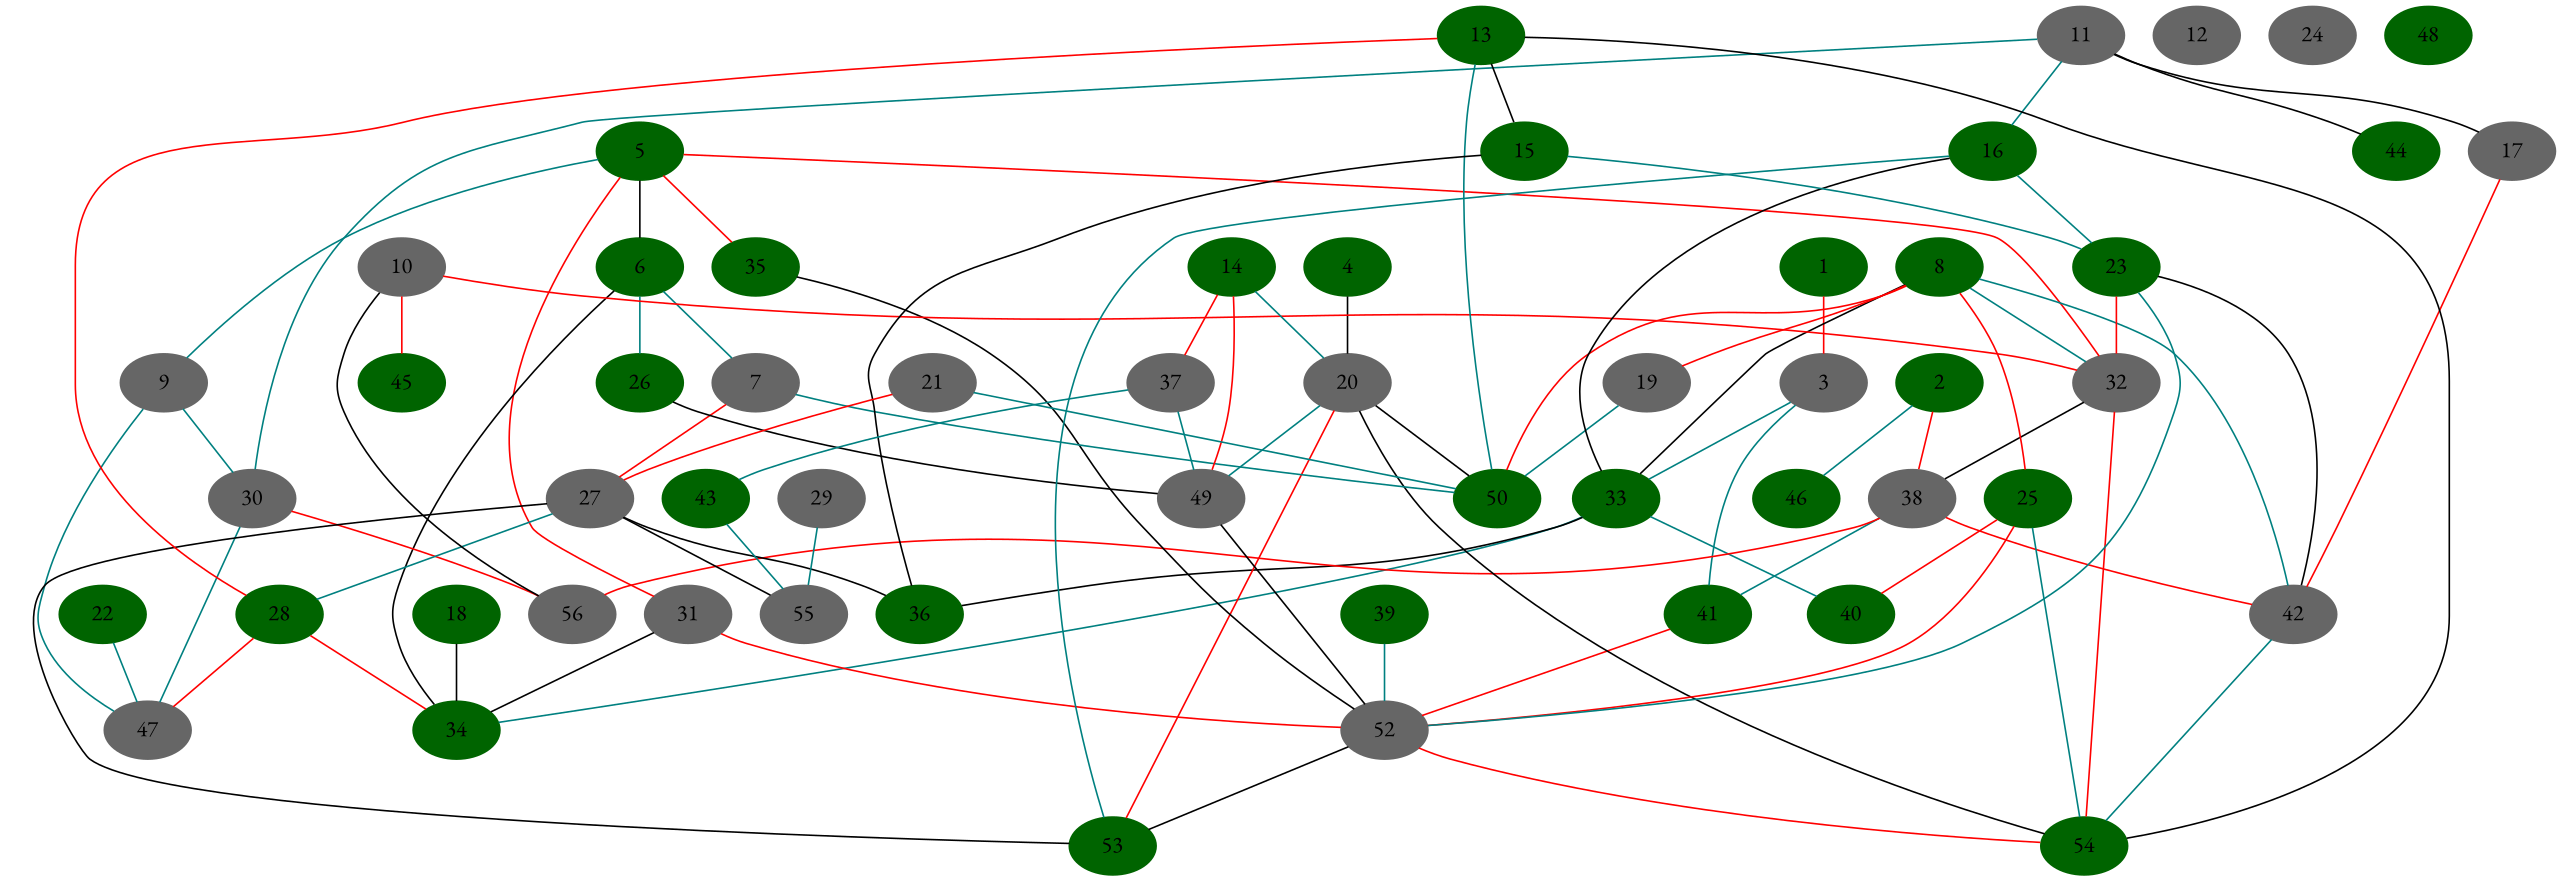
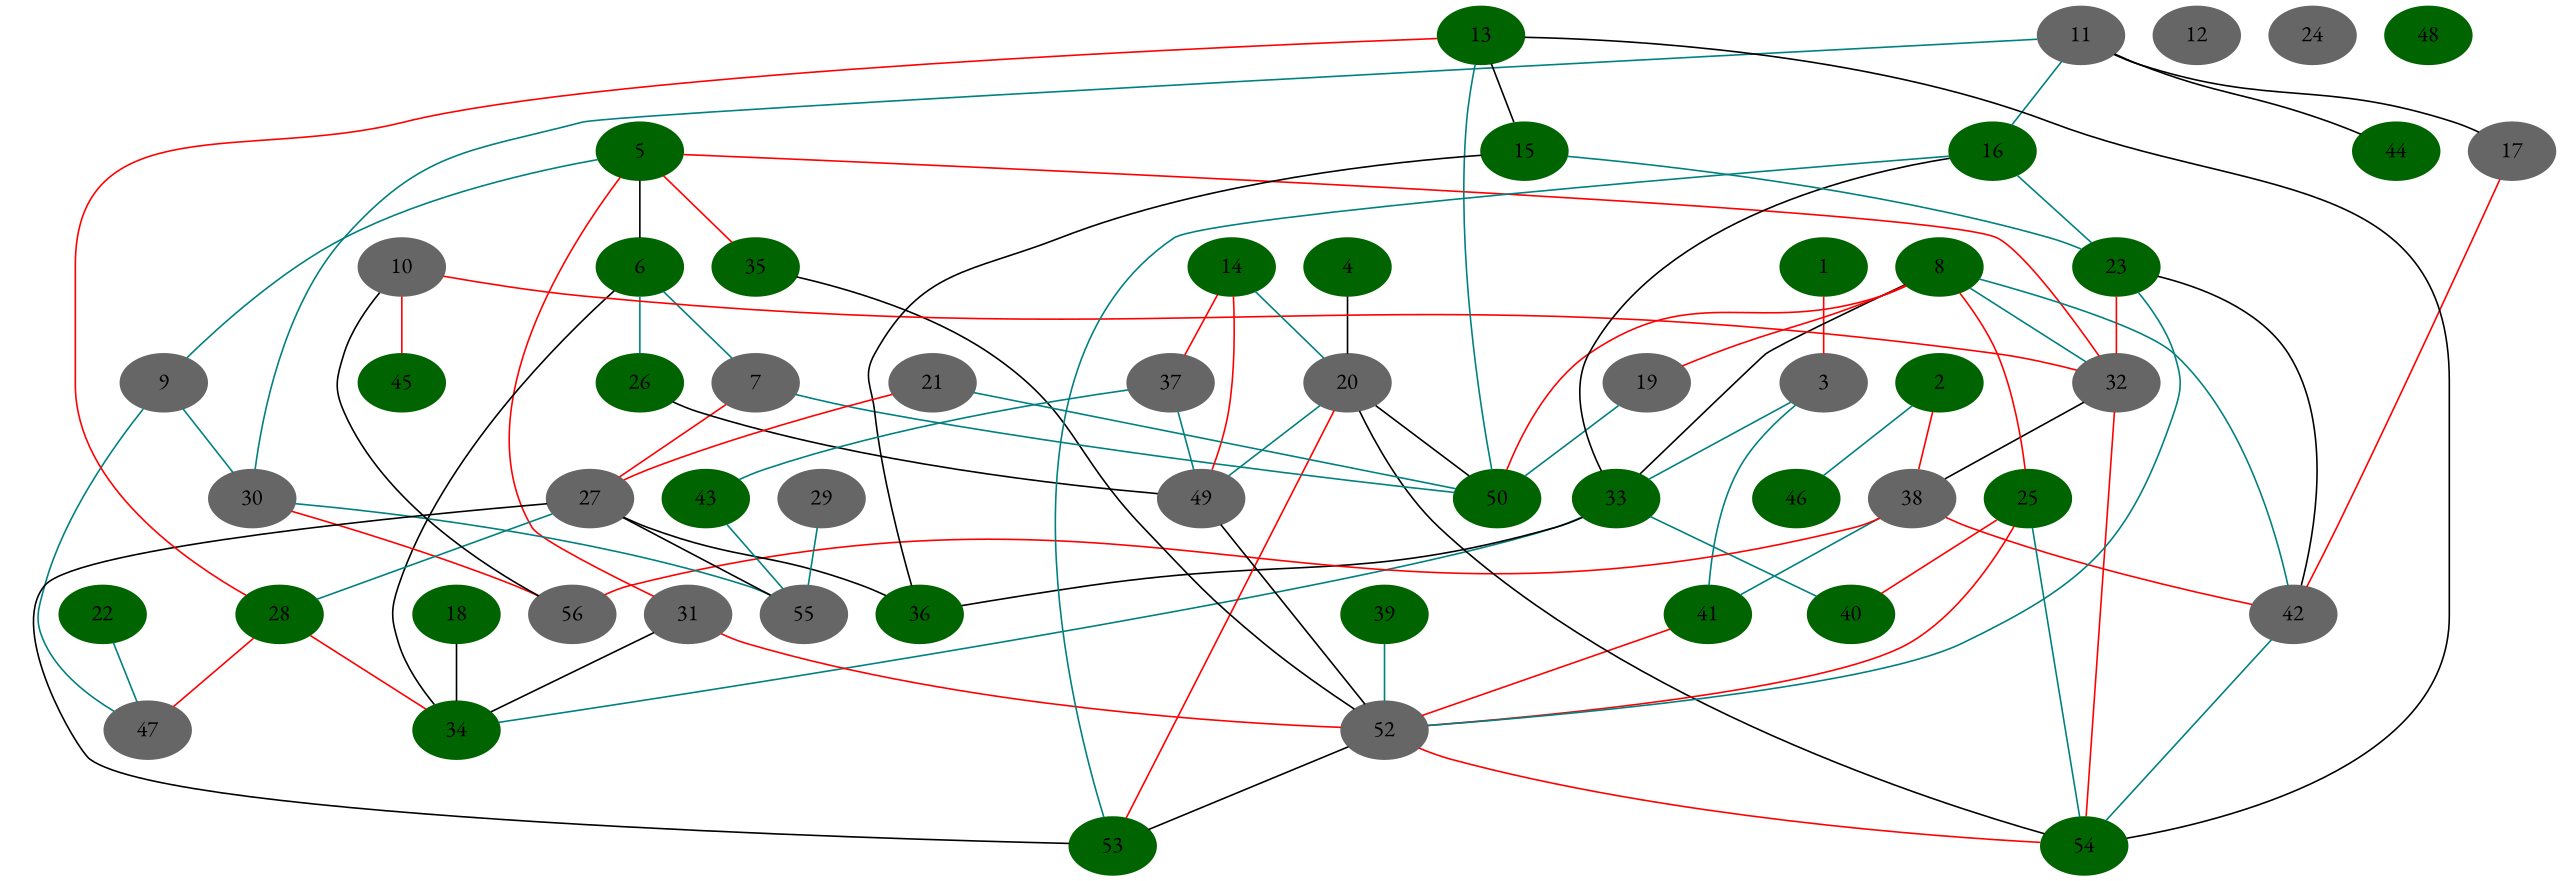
(200, 614) -> (572, 543)
